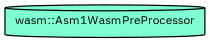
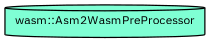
(105, 21) -> (105, 21)
